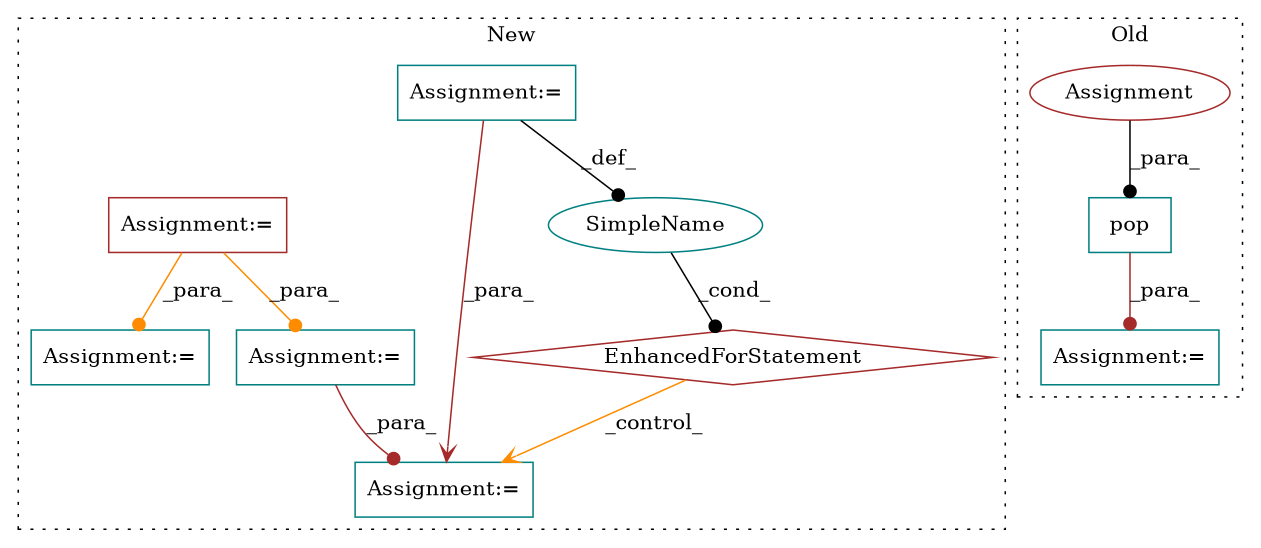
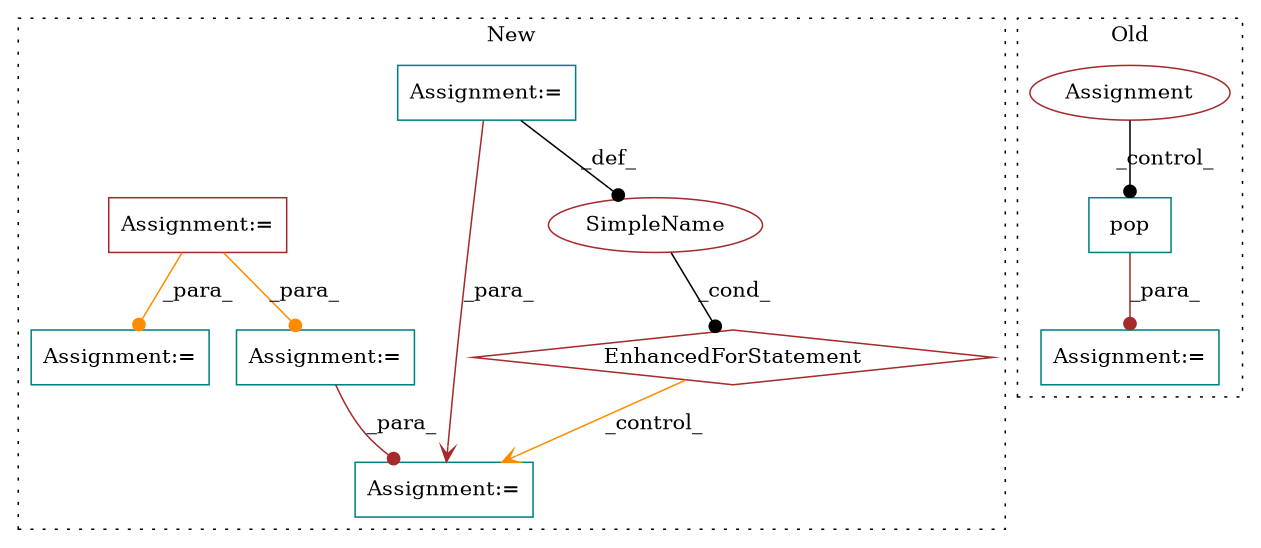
(1165, 159) -> (1165, 159)
(655, 225) -> (655, 225)
